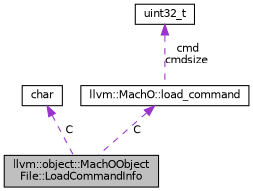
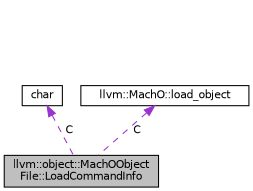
(165, 14) -> none
(165, 96) -> (165, 96)
